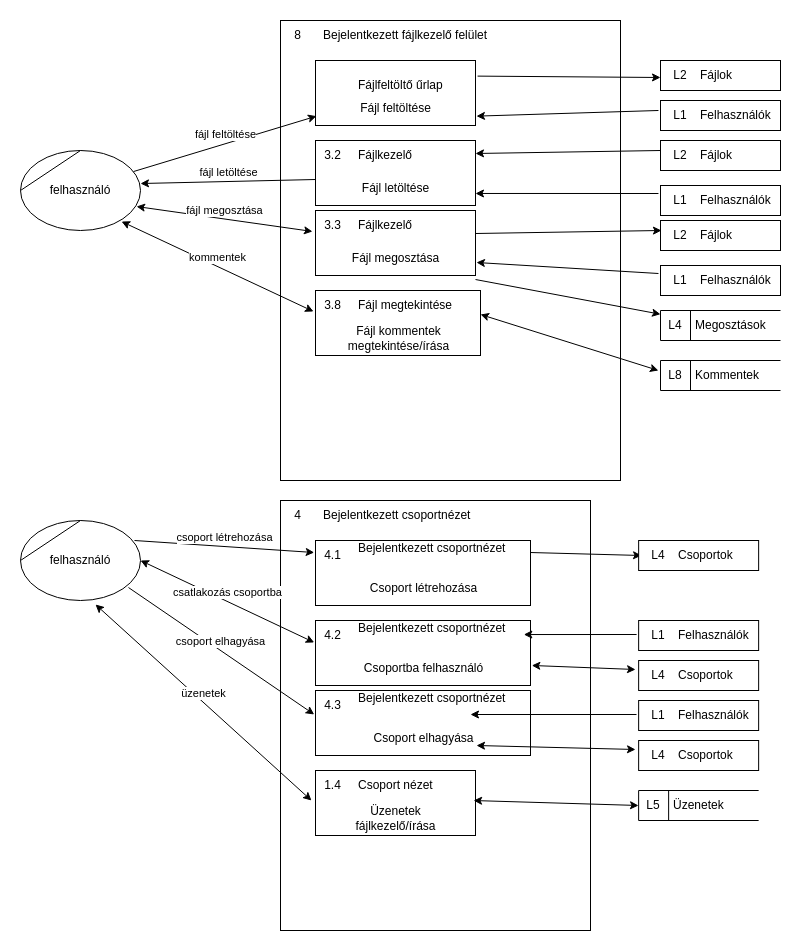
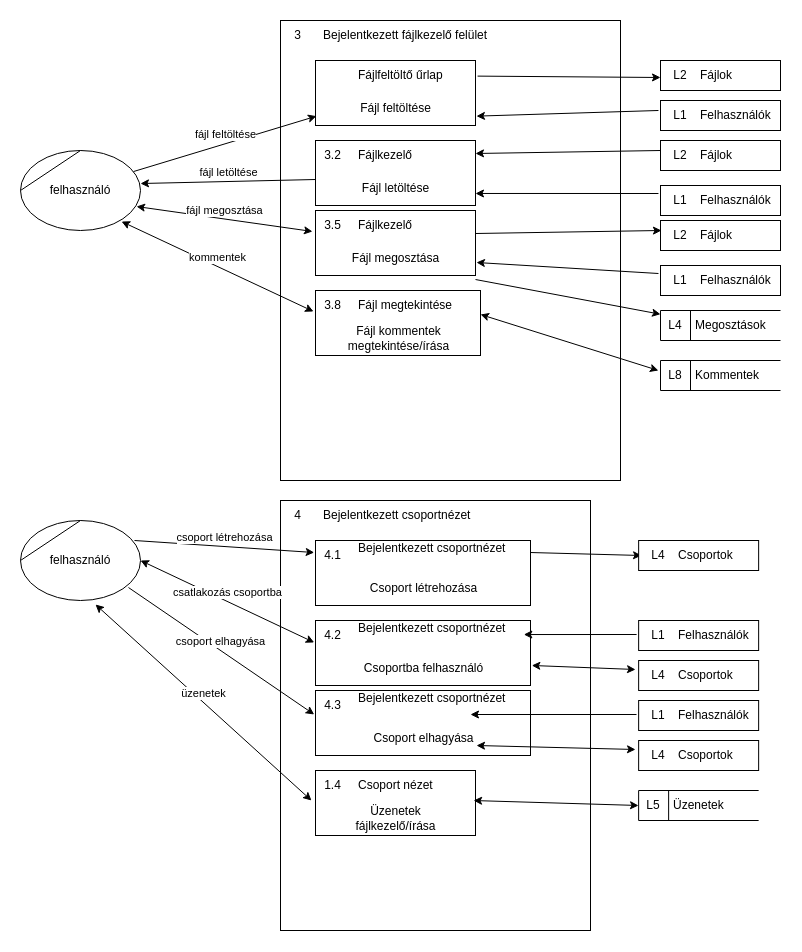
(298, 36) -> (298, 36)
(406, 86) -> (406, 76)
(333, 226) -> (333, 226)
